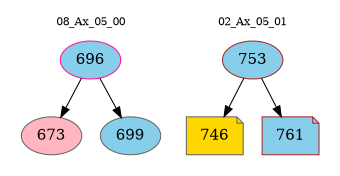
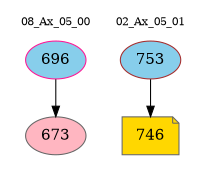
(131, 136) -> none
(291, 136) -> none
